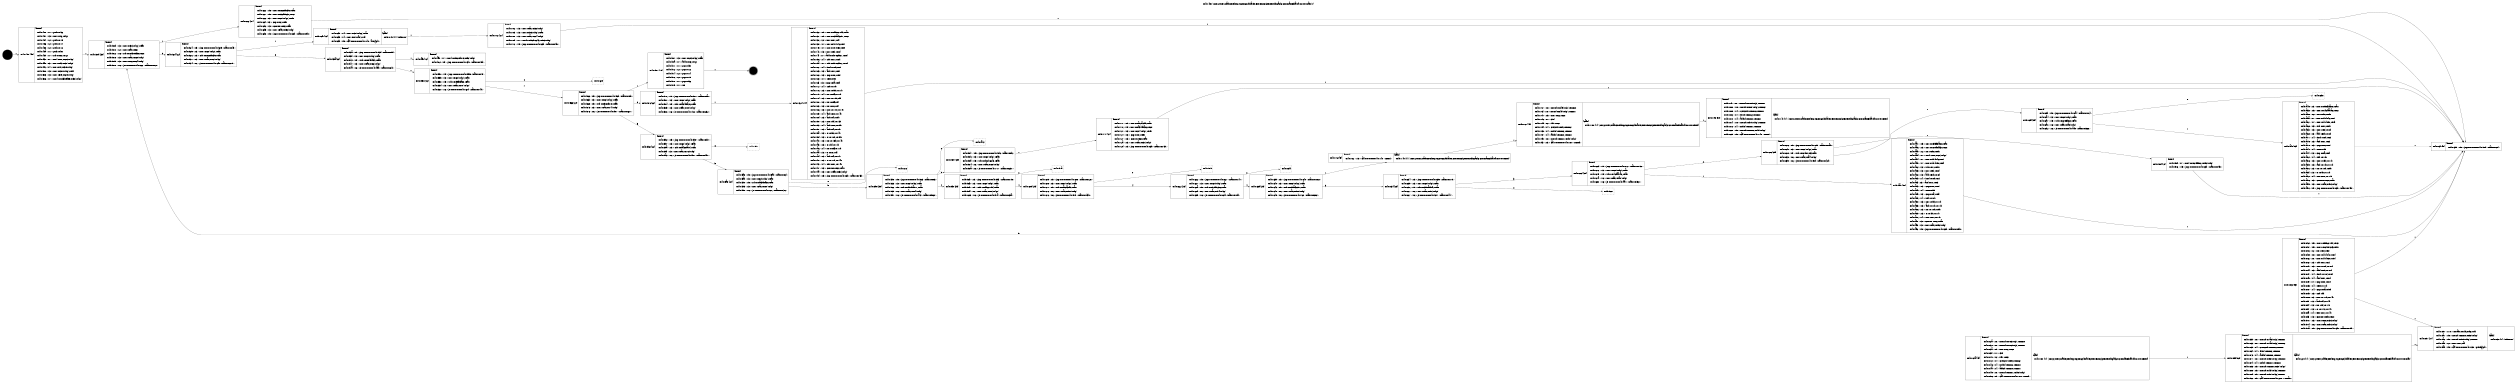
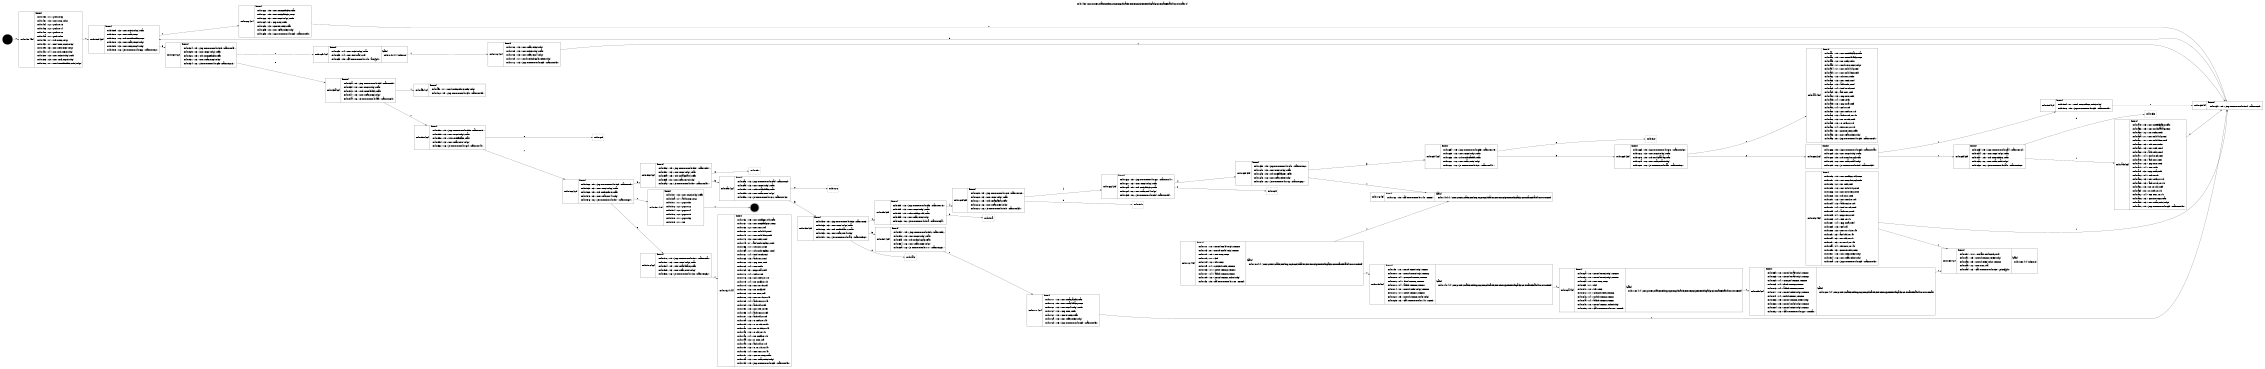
(1676, 83) -> none
(1480, 147) -> (1391, 222)
(2222, 230) -> none
none -> (1555, 287)
